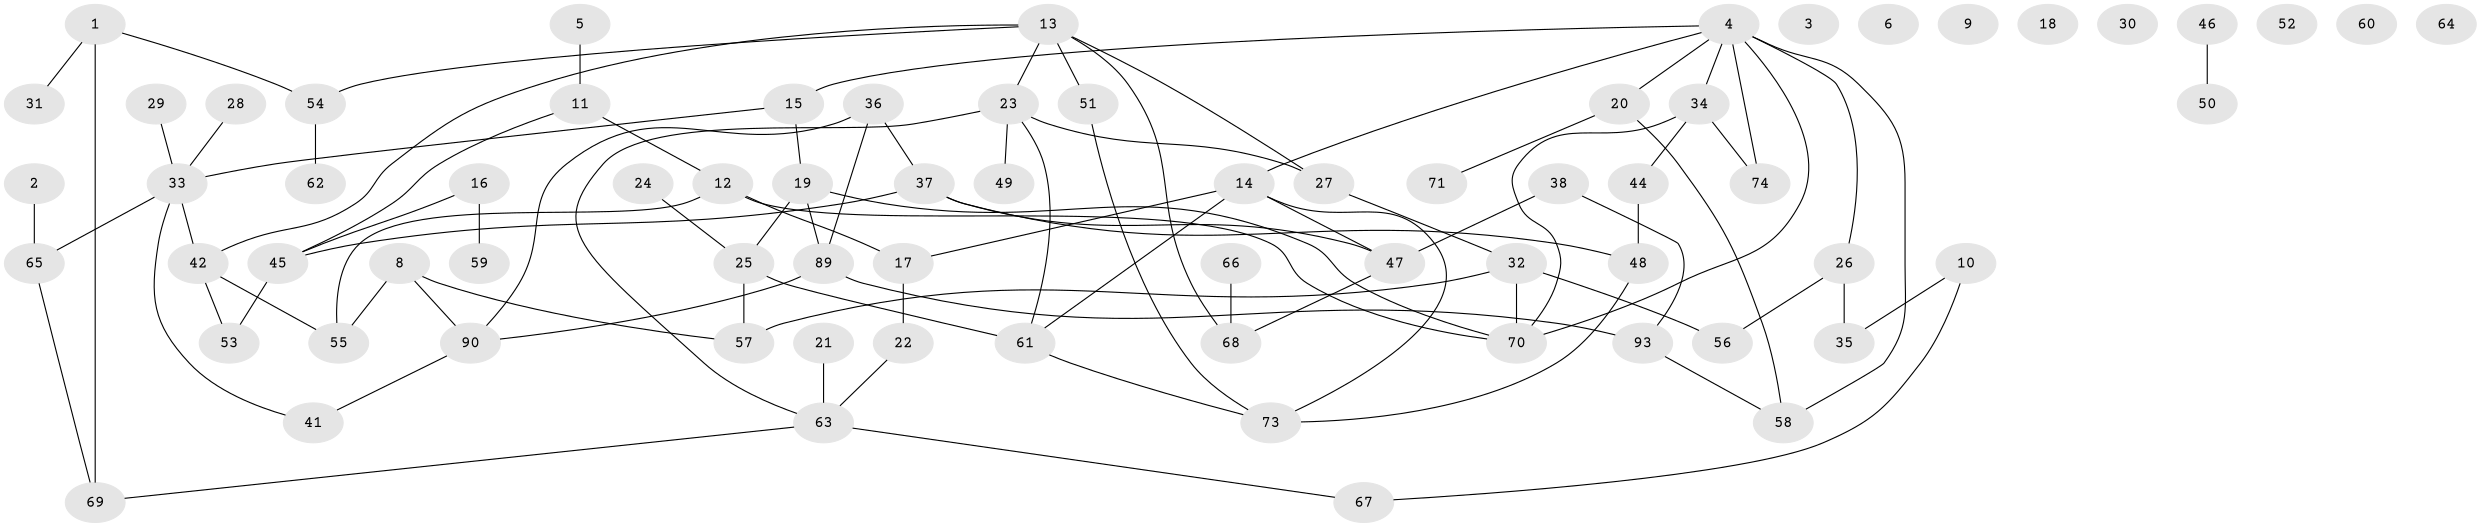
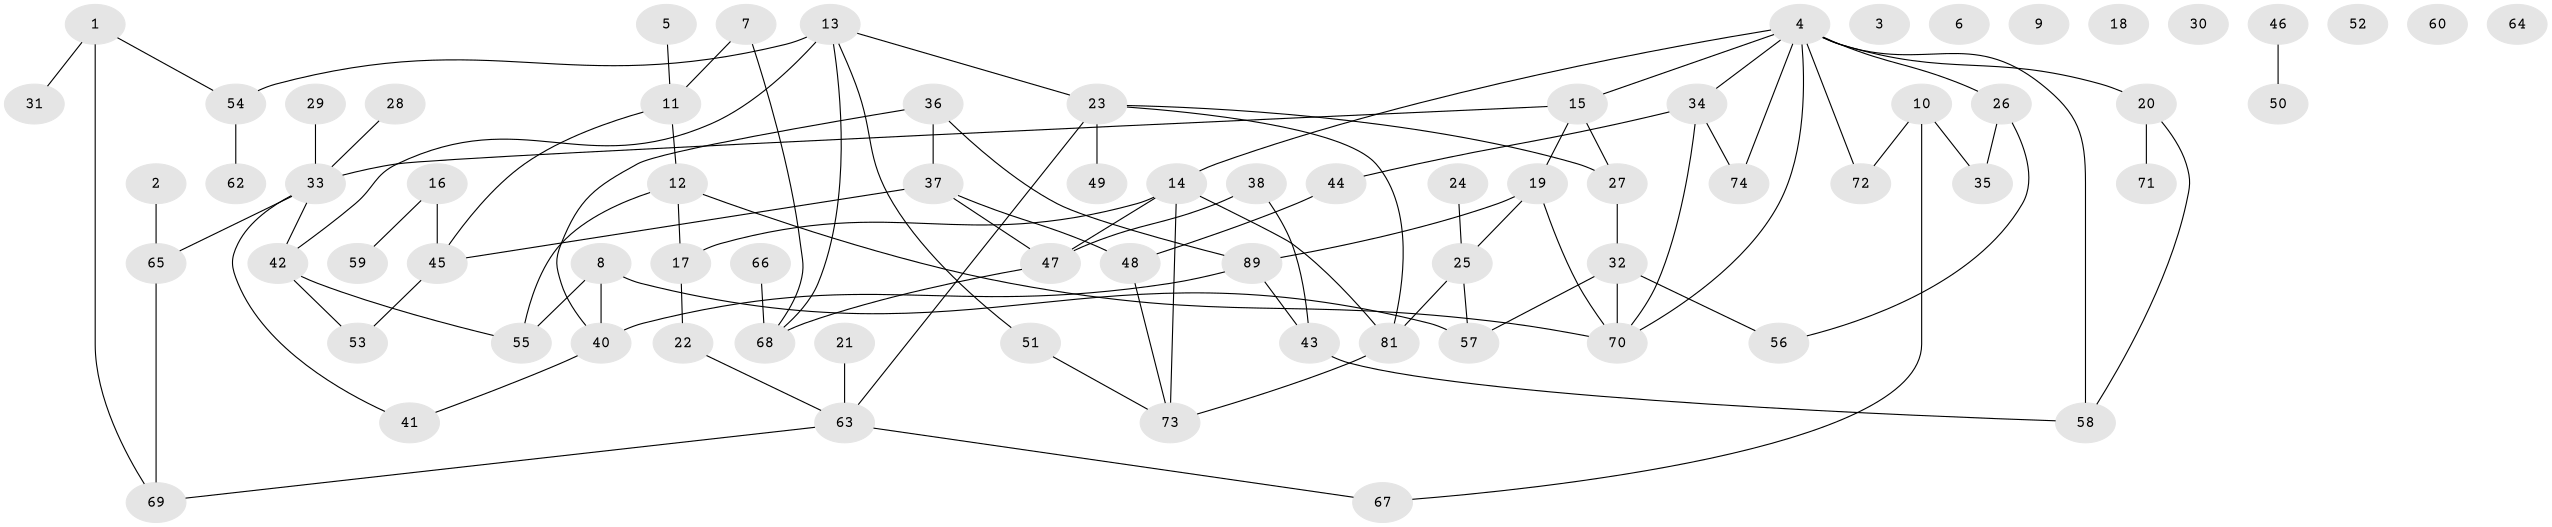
none -> (746, 24)
(1190, 99) -> (1597, 144)
none -> (1861, 184)
(470, 343) -> (601, 343)
(1025, 343) -> (1389, 343)
(1643, 343) -> (1310, 343)
